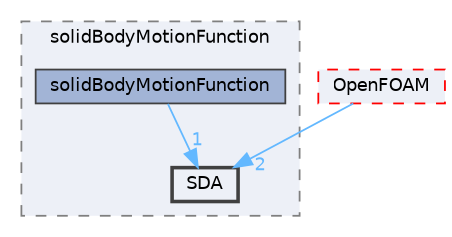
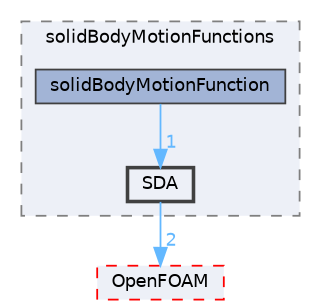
(160, 38) -> (160, 38)
(312, 126) -> (160, 227)
